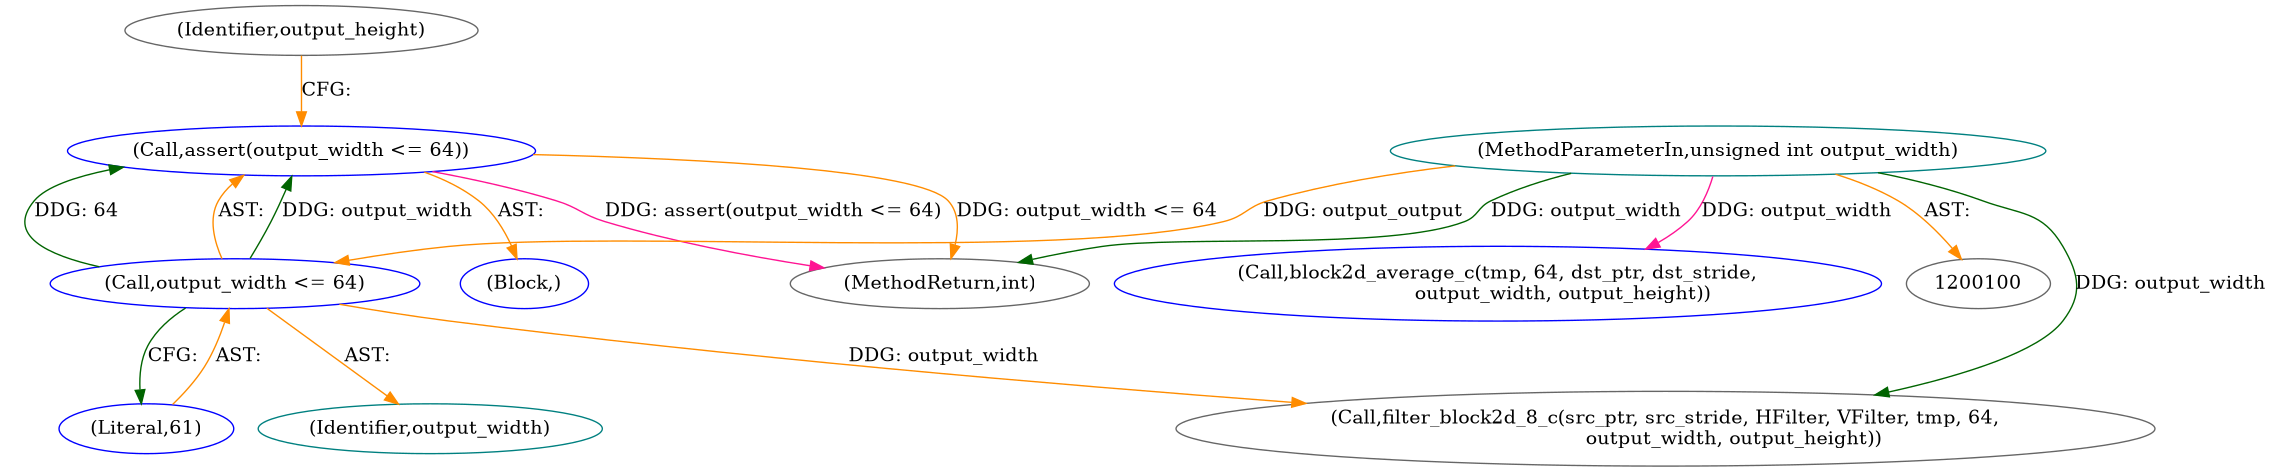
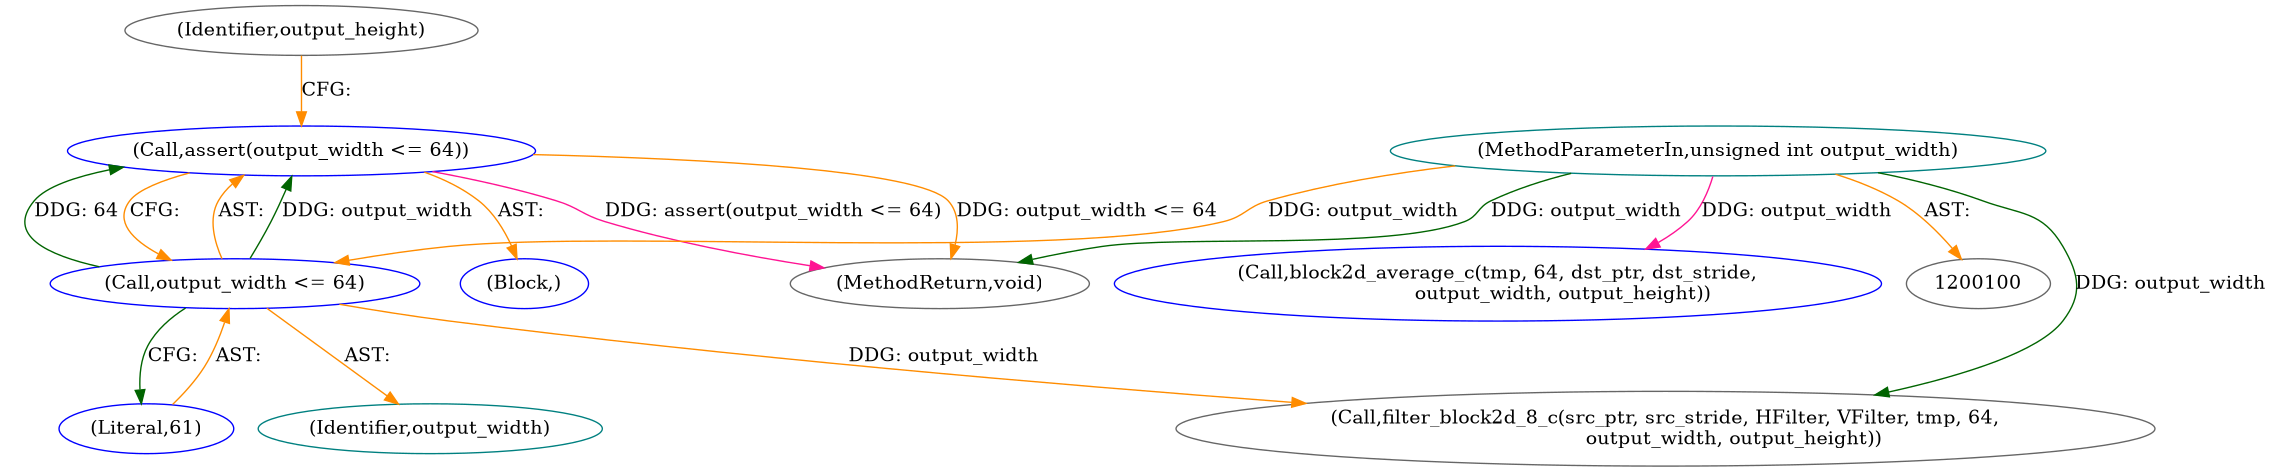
none -> (129, 202)
(1364, 211) -> (1364, 211)
(940, 284) -> (940, 284)
